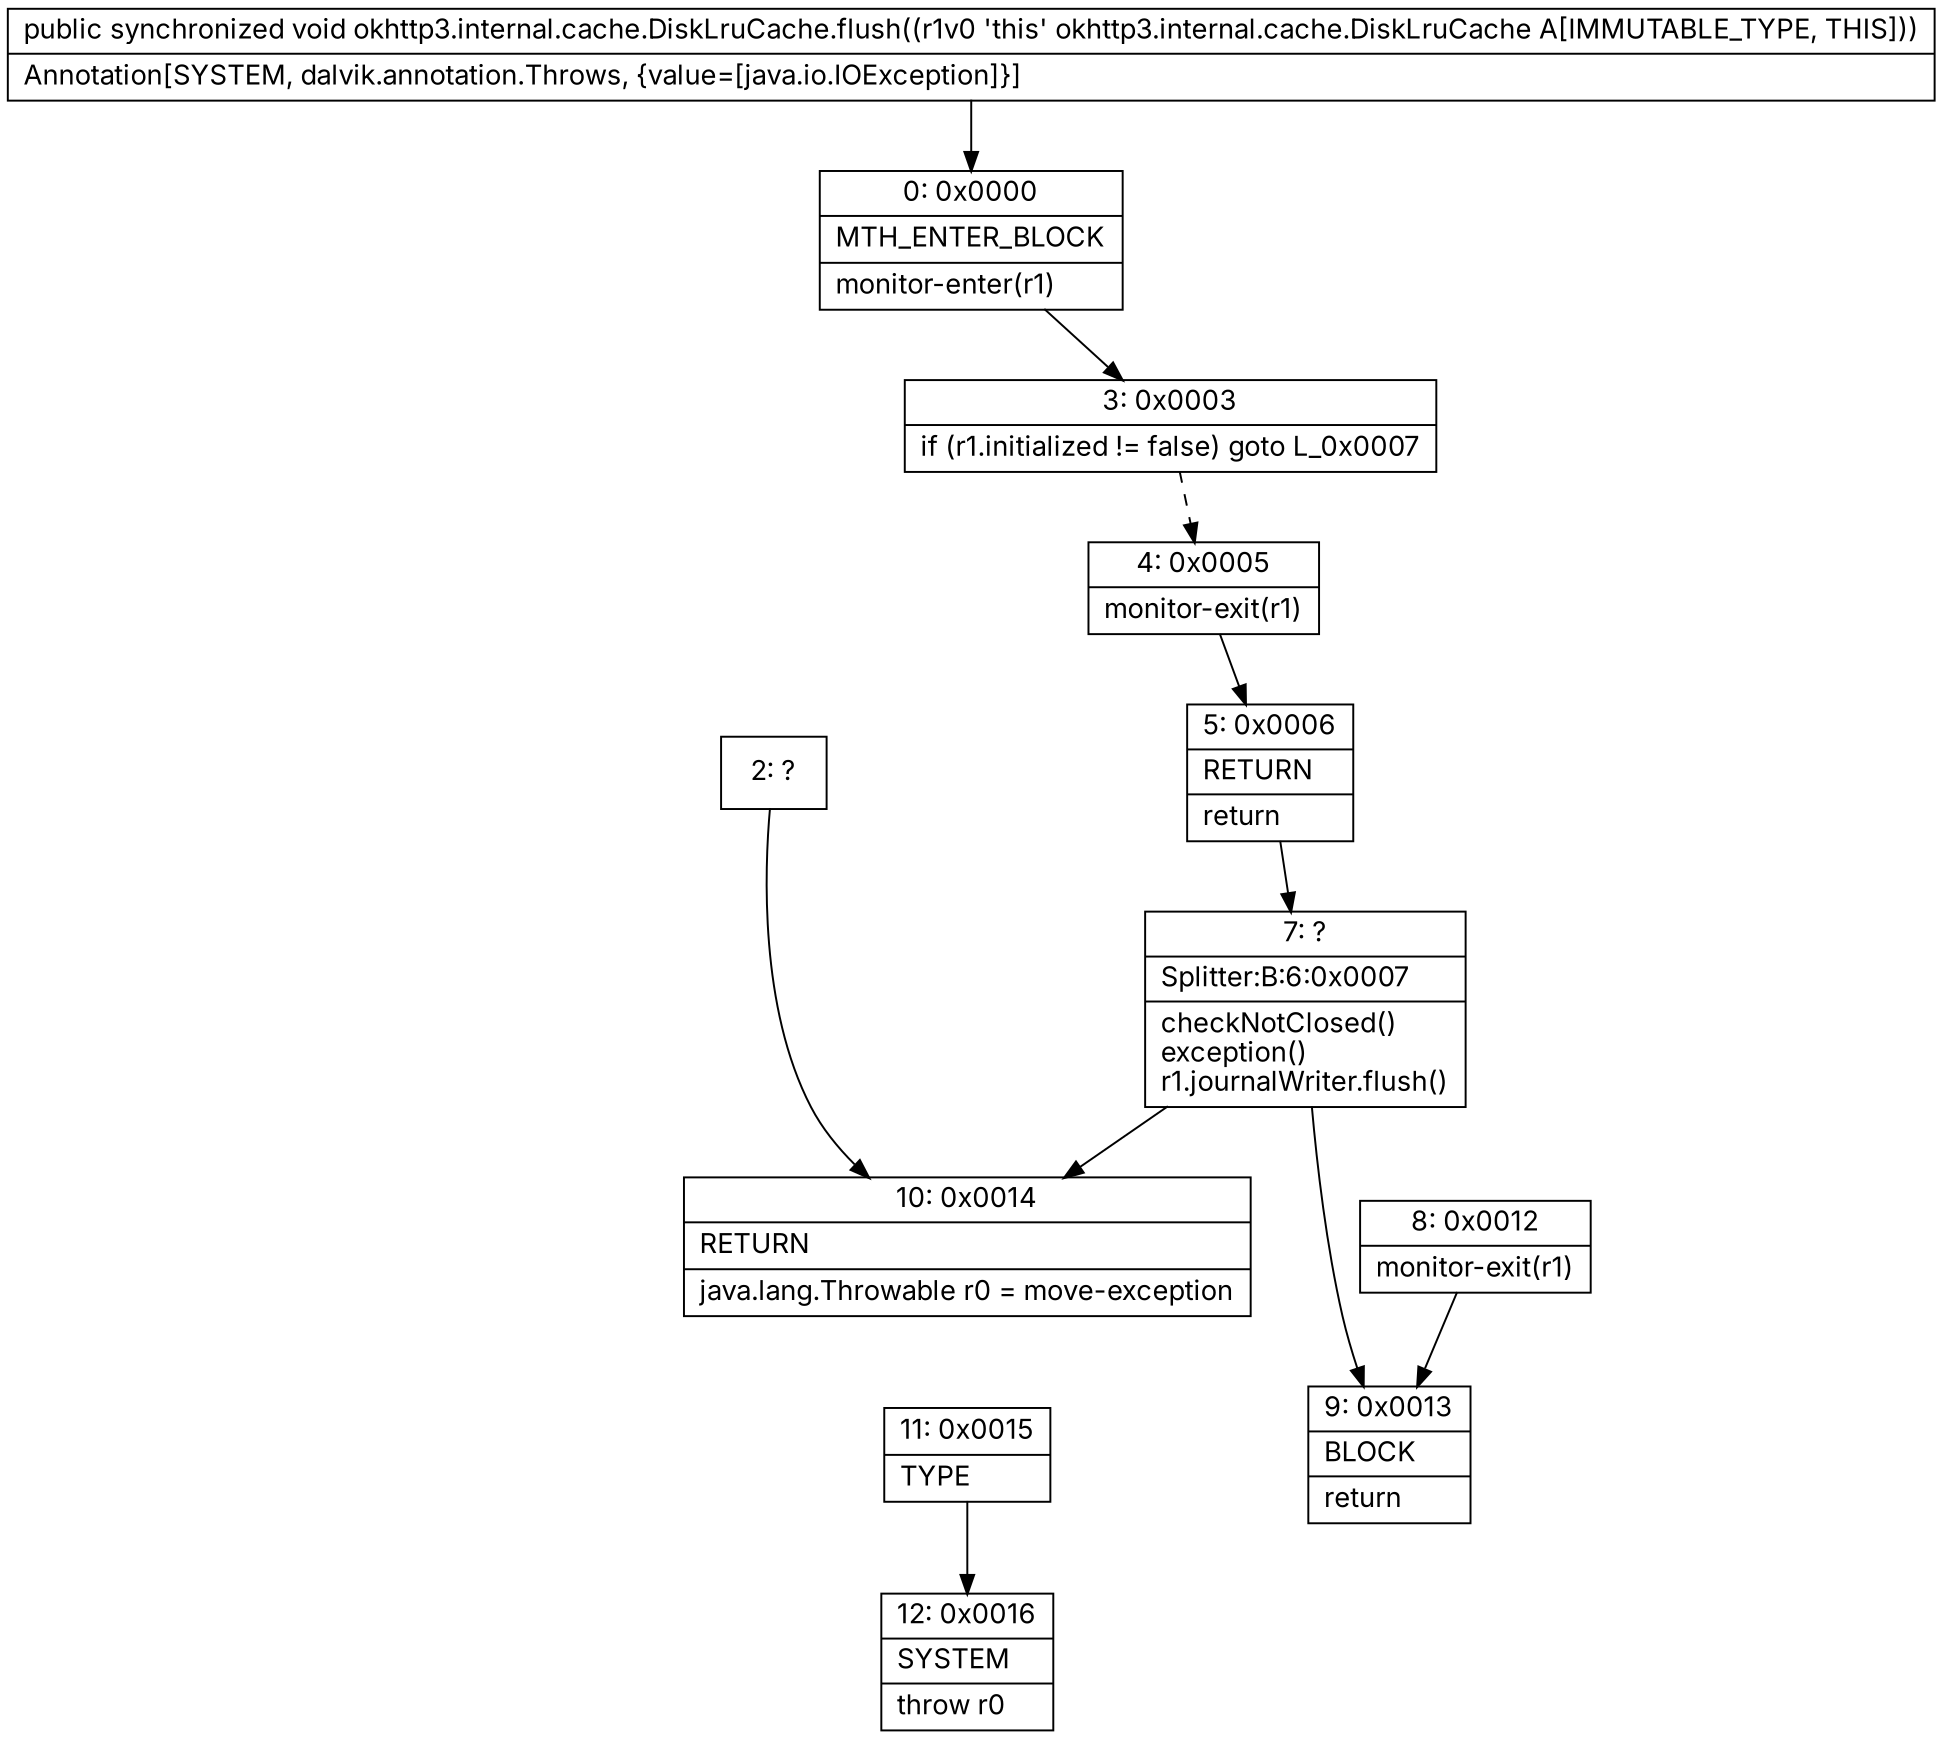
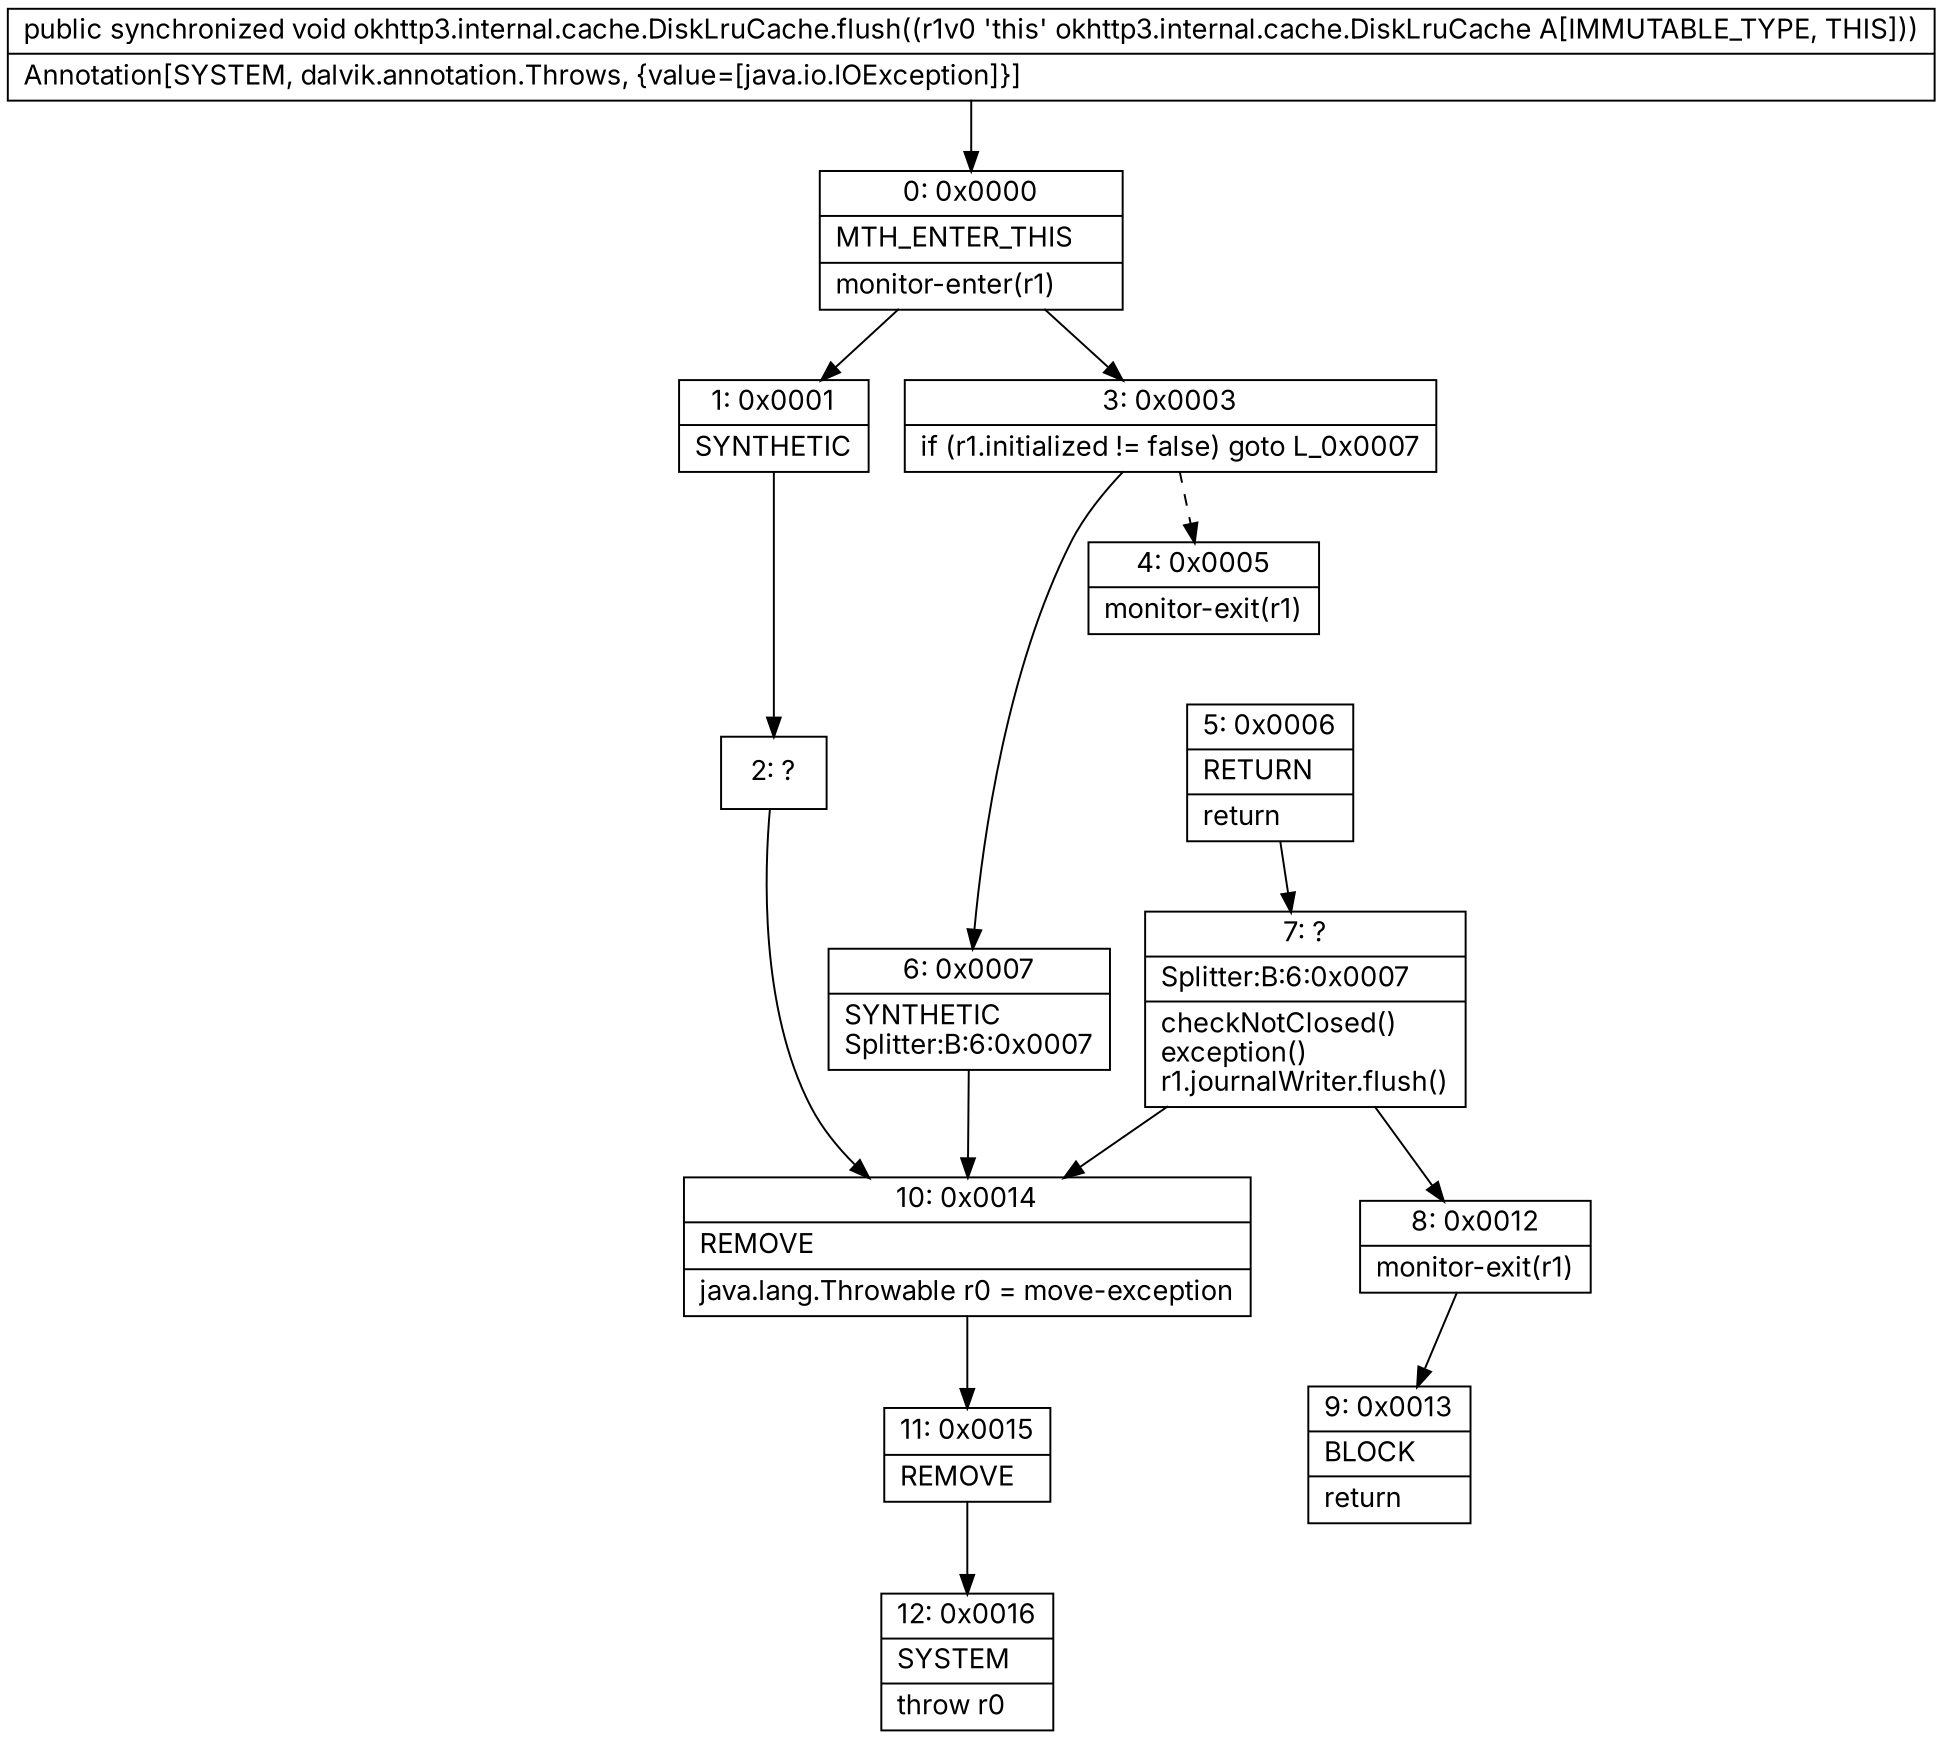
(971, 238) -> (955, 238)
none -> (774, 426)
(1229, 660) -> none
none -> (969, 1009)
(1328, 1238) -> (1403, 1146)
(755, 1245) -> (757, 1245)
none -> (967, 1352)
(936, 1477) -> (958, 1477)
